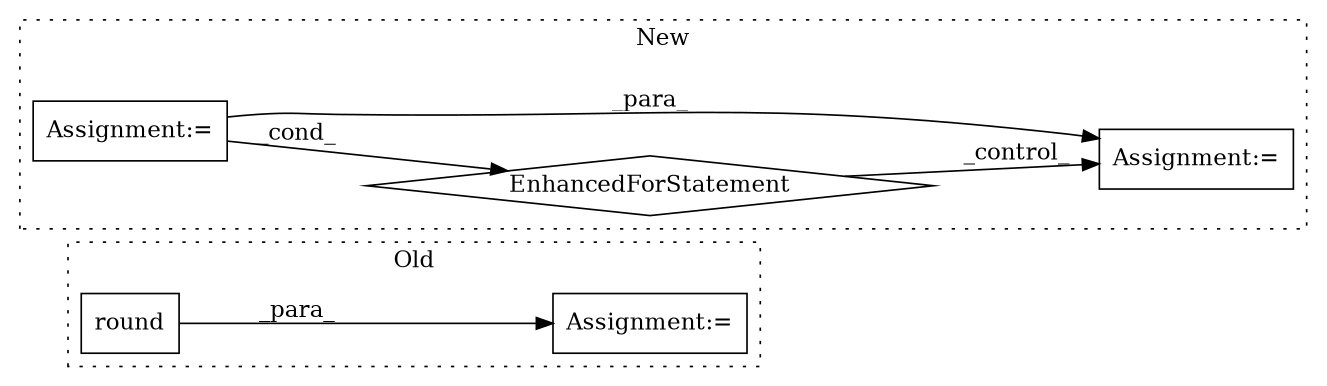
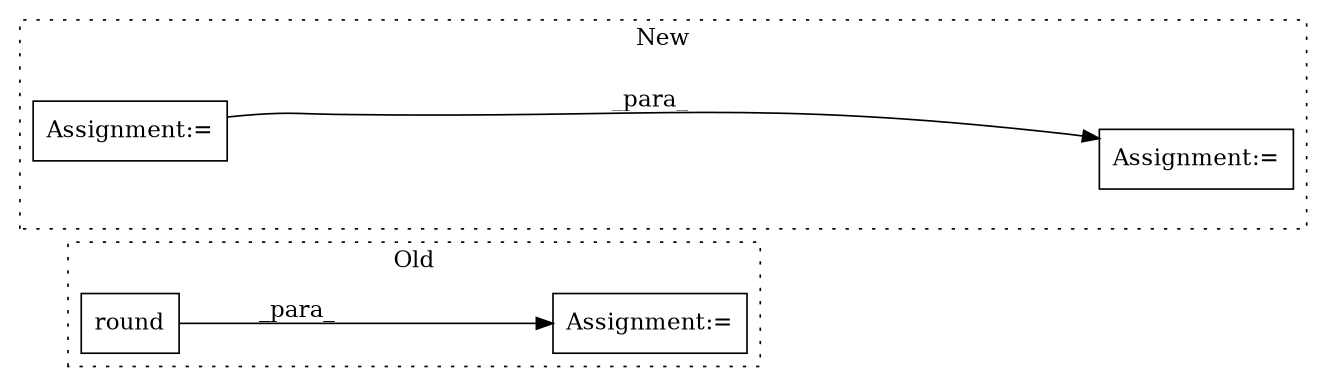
(650, 186) -> none
